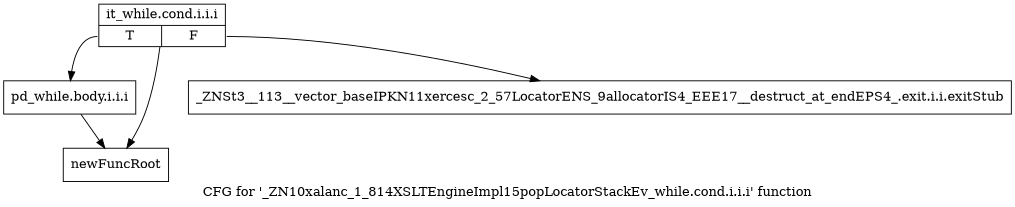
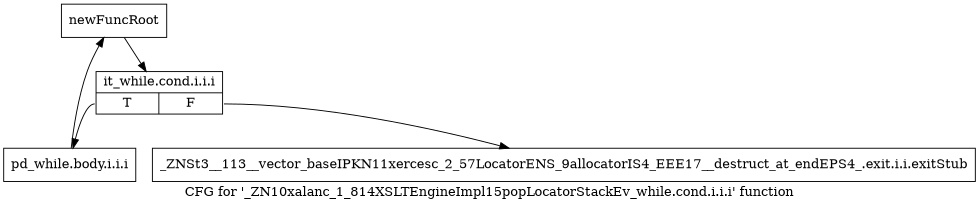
(151, 95) -> (133, 51)
